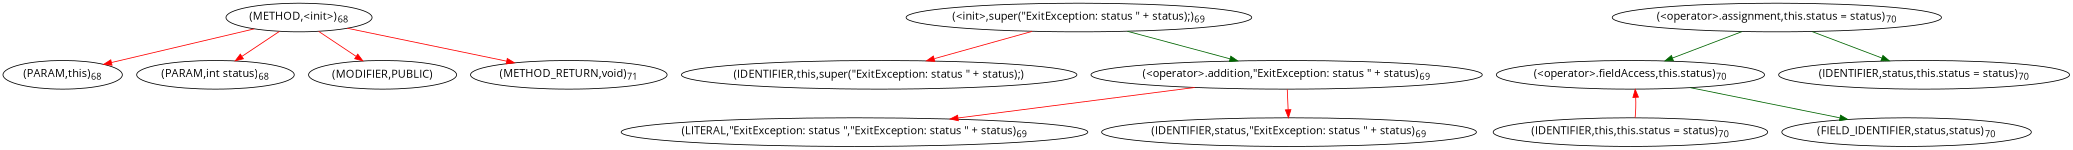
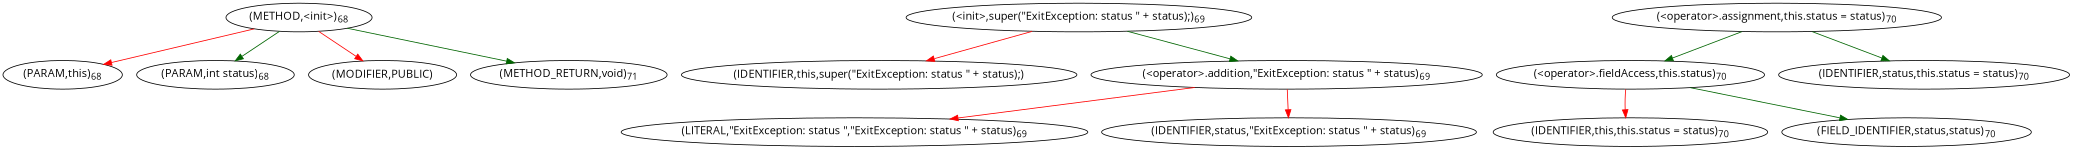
(261, 44) -> (261, 44)
(427, 45) -> (427, 45)
(1636, 108) -> (1625, 100)
